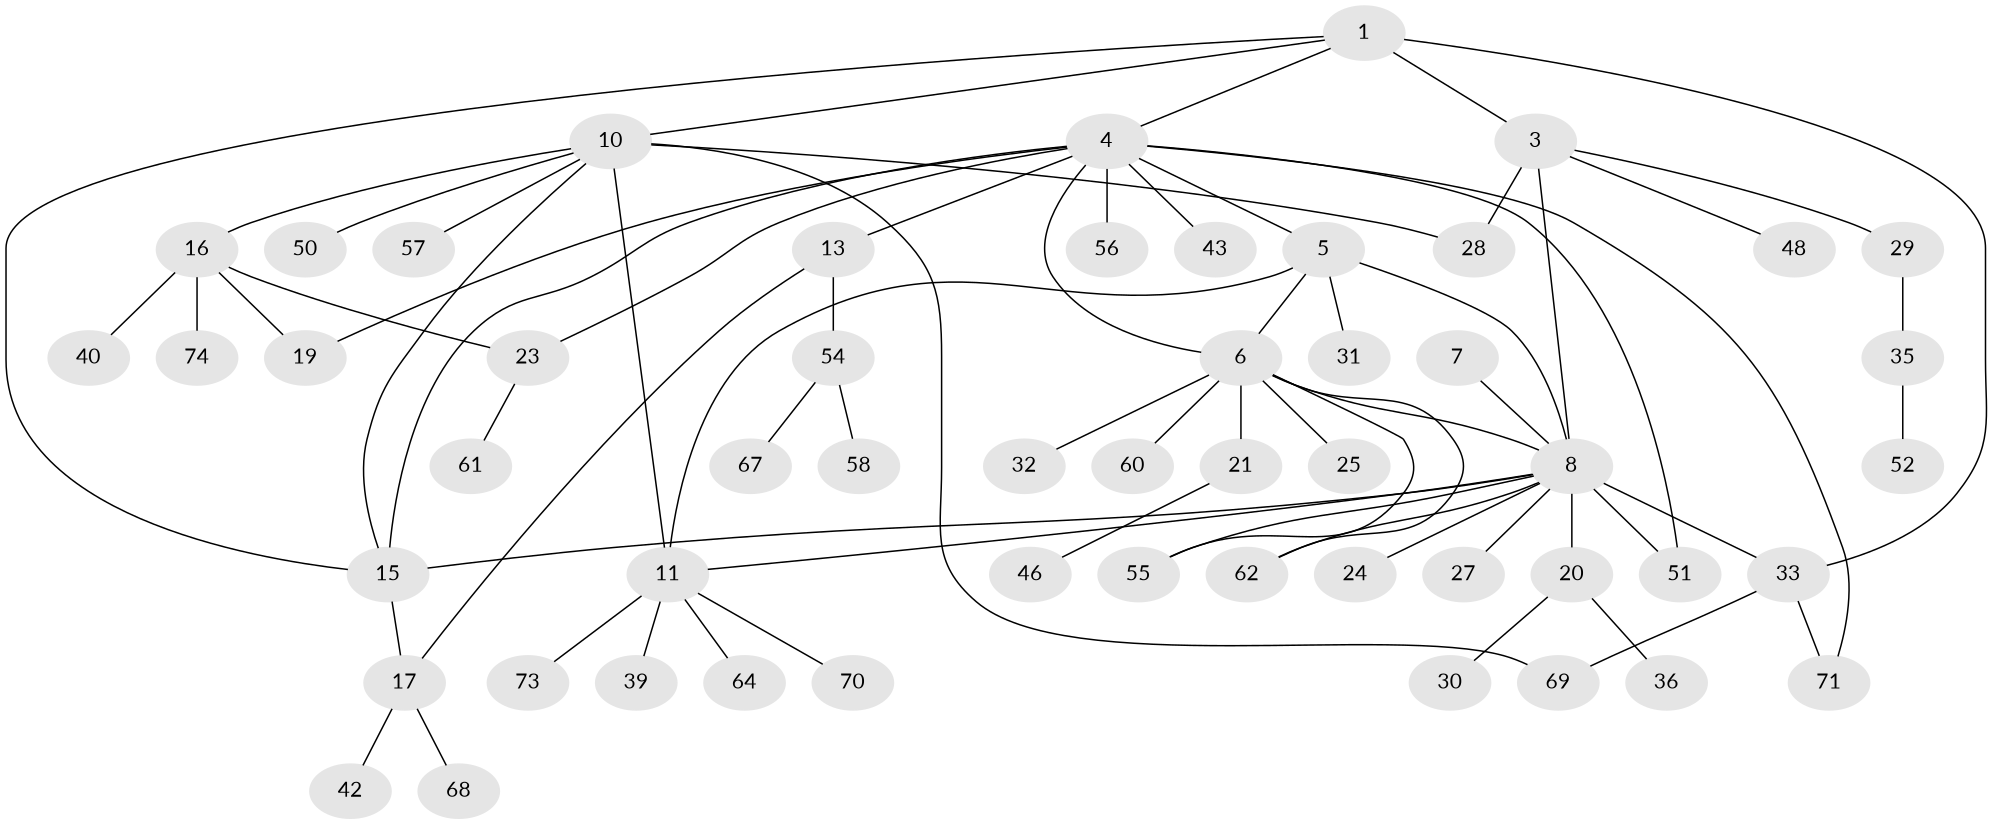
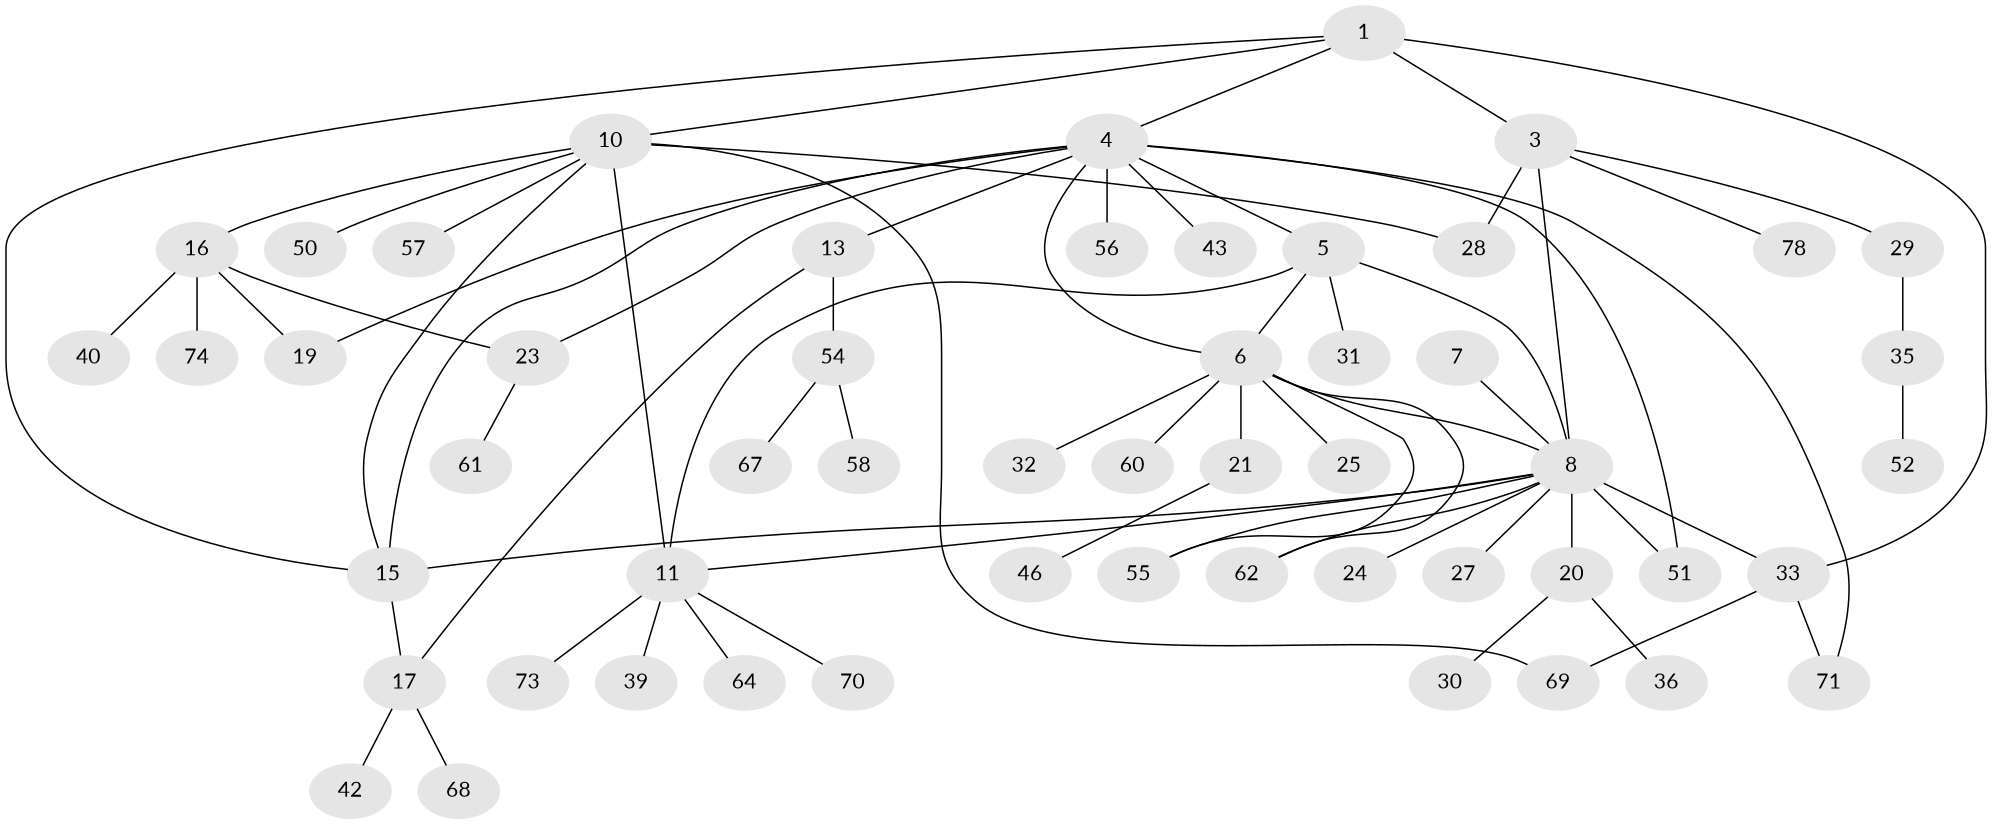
(1794, 250) -> (1794, 250)
